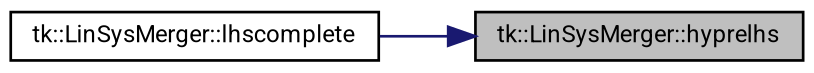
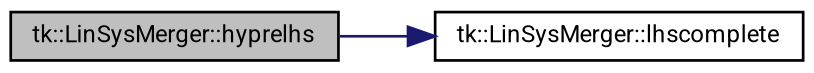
(414, 36) -> (373, 36)
